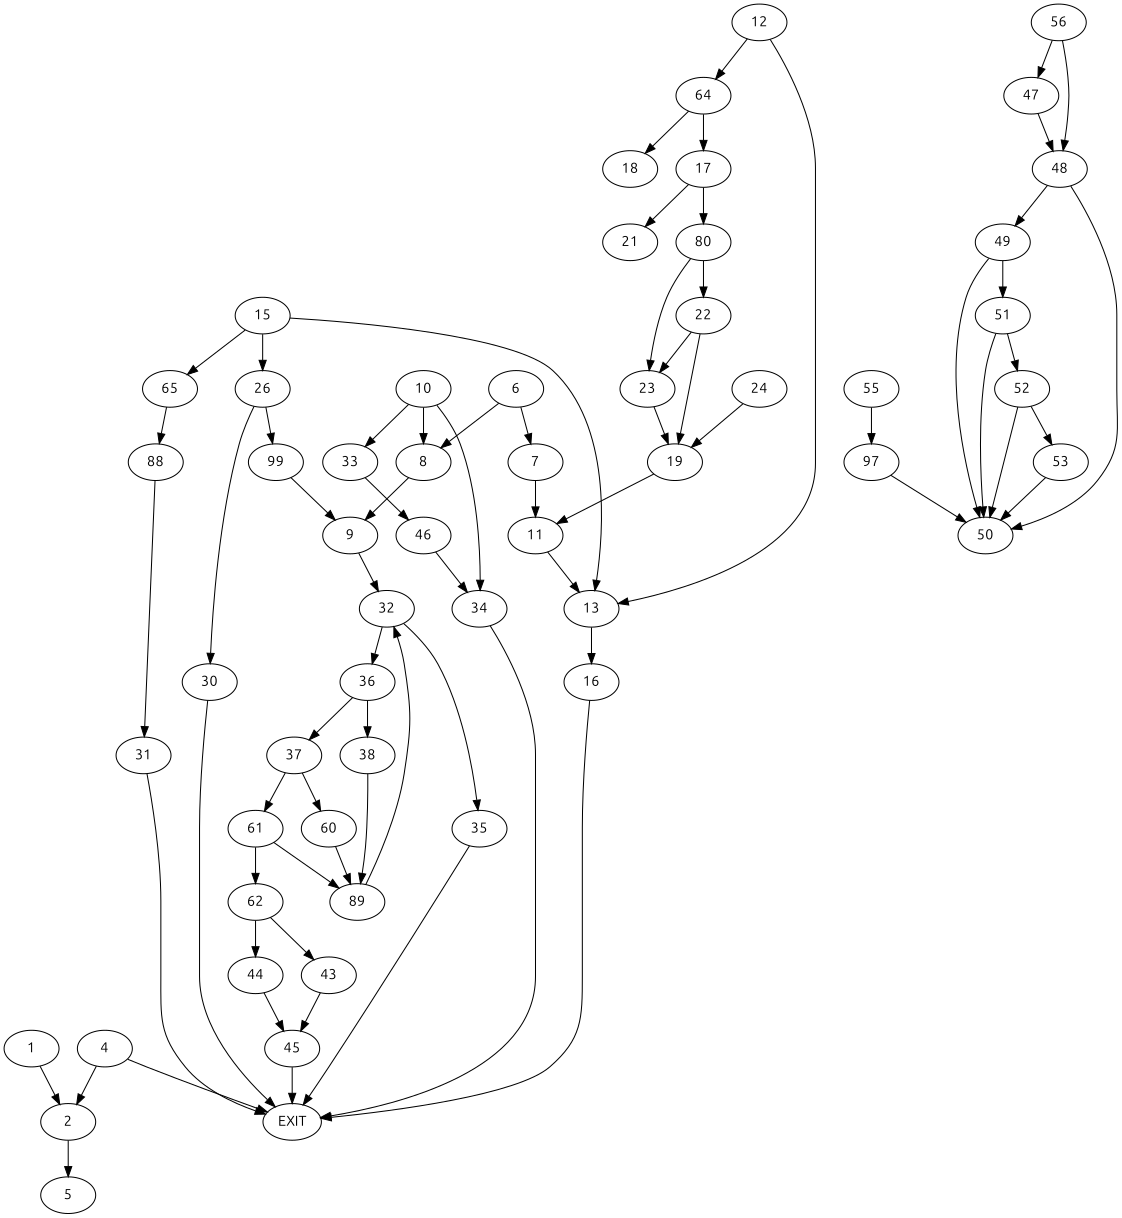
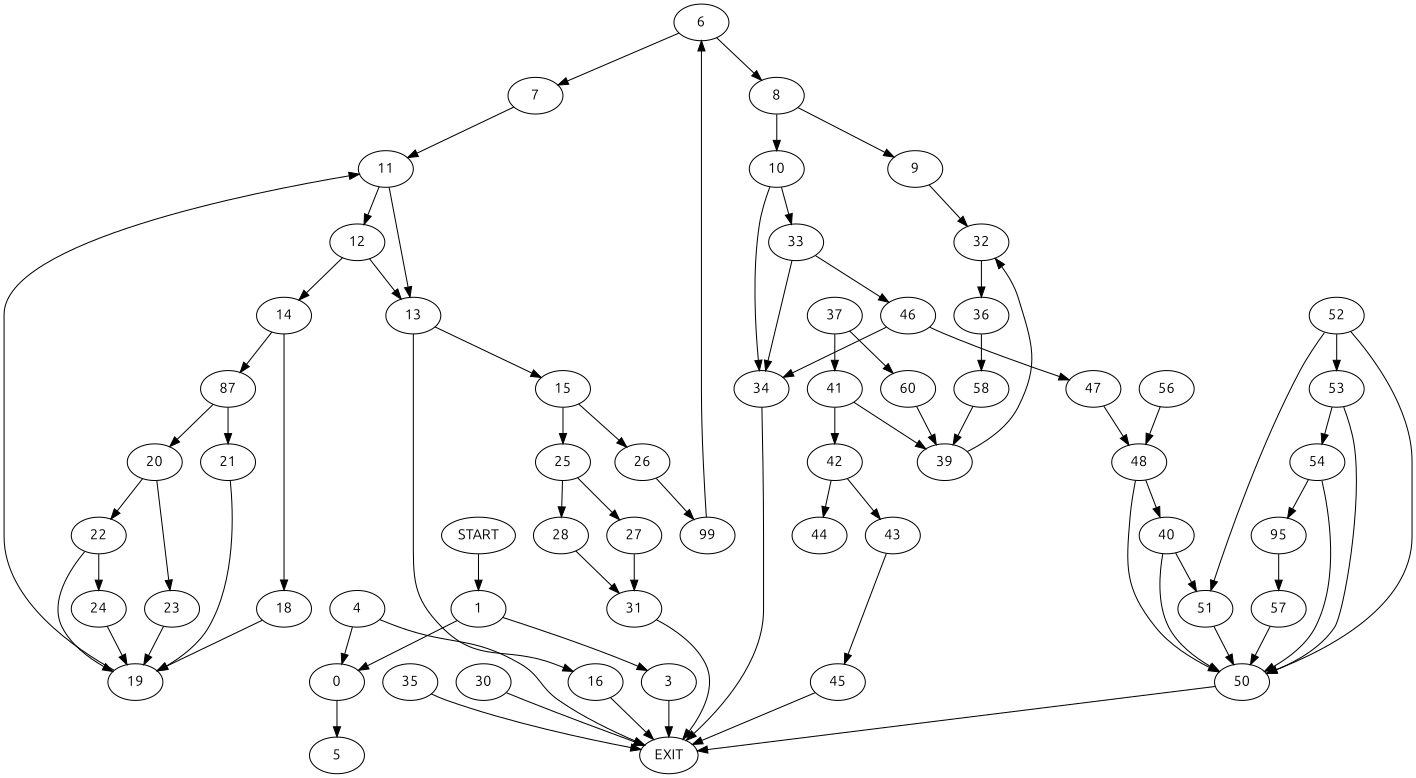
(1047, 54) -> (994, 353)
(703, 96) -> (284, 316)
(703, 169) -> (228, 389)
none -> (373, 201)
(703, 242) -> (155, 462)
(1003, 242) -> (1167, 535)
none -> (780, 311)
(1011, 347) -> (1262, 453)
(679, 348) -> (99, 567)
(532, 358) -> (484, 350)
(170, 389) -> (563, 462)
(871, 389) -> (1279, 535)
(424, 421) -> (777, 127)
(156, 462) -> (561, 535)
(871, 462) -> (1279, 609)
none -> (1317, 462)
(309, 495) -> (701, 284)
(222, 528) -> none
none -> (478, 535)
none -> (634, 535)
none -> (225, 584)
none -> (214, 643)
none -> (669, 682)
(455, 705) -> none
(335, 715) -> none
none -> (961, 718)
(368, 755) -> (981, 389)
(256, 829) -> (835, 389)
(256, 902) -> (835, 462)
(357, 902) -> (945, 462)
(272, 1007) -> none
(68, 1122) -> (337, 682)
